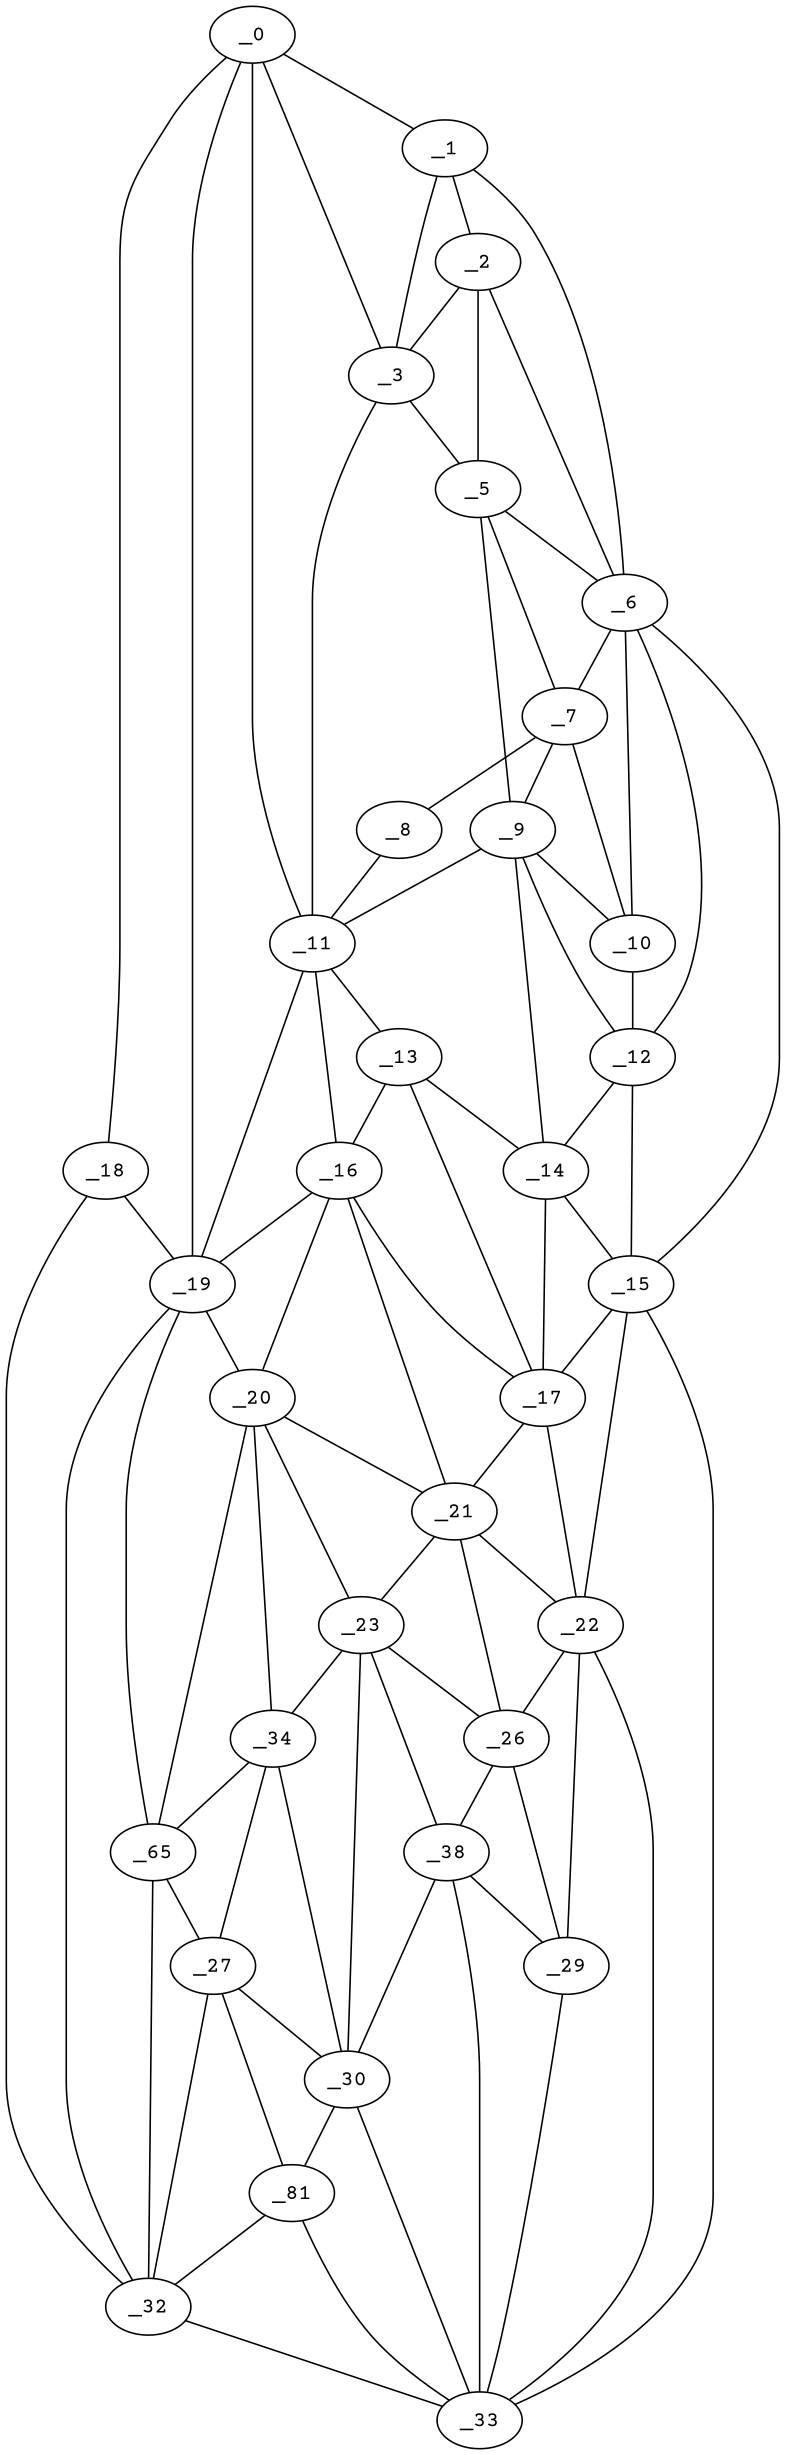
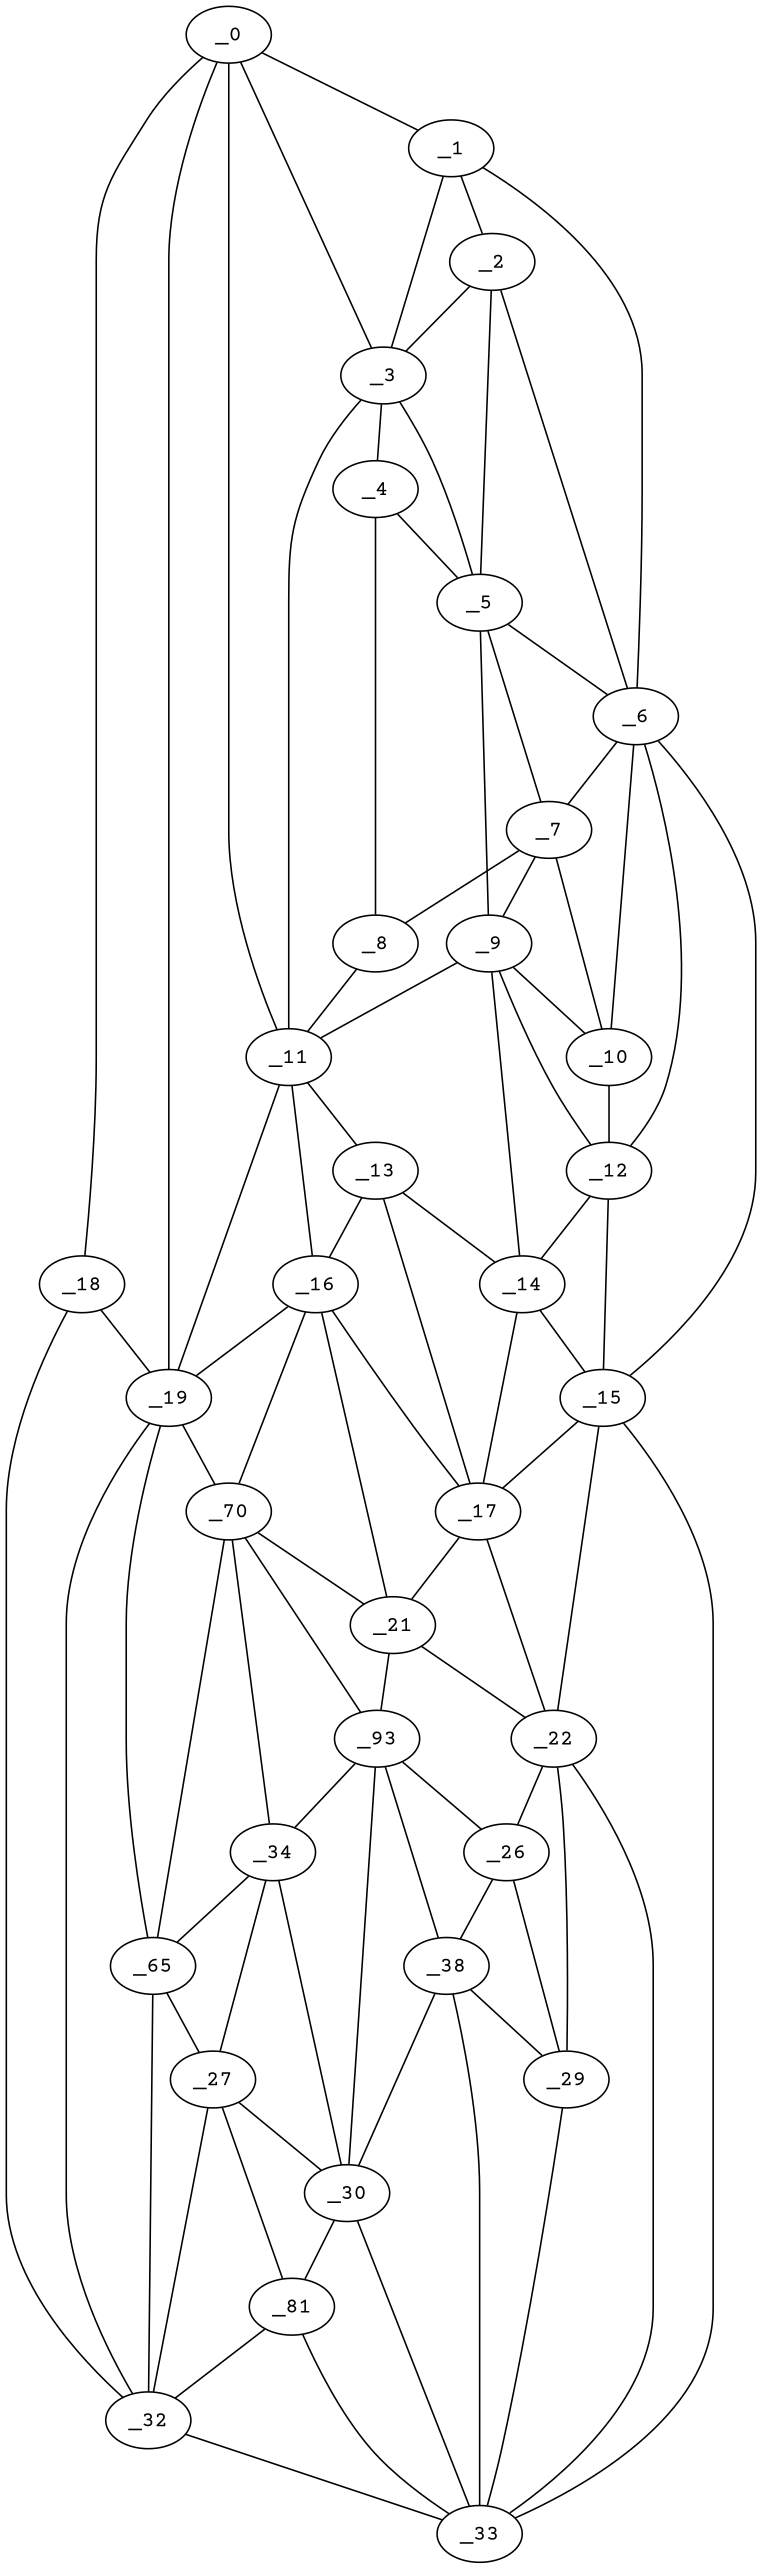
none -> (376, 489)
(252, 1398) -> (229, 1512)
(361, 1625) -> (377, 1739)
(480, 1625) -> none
